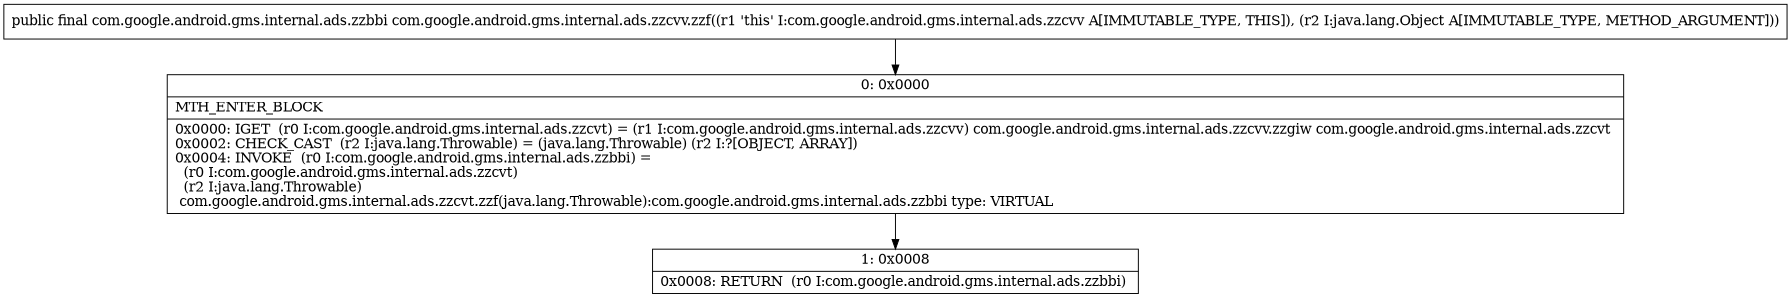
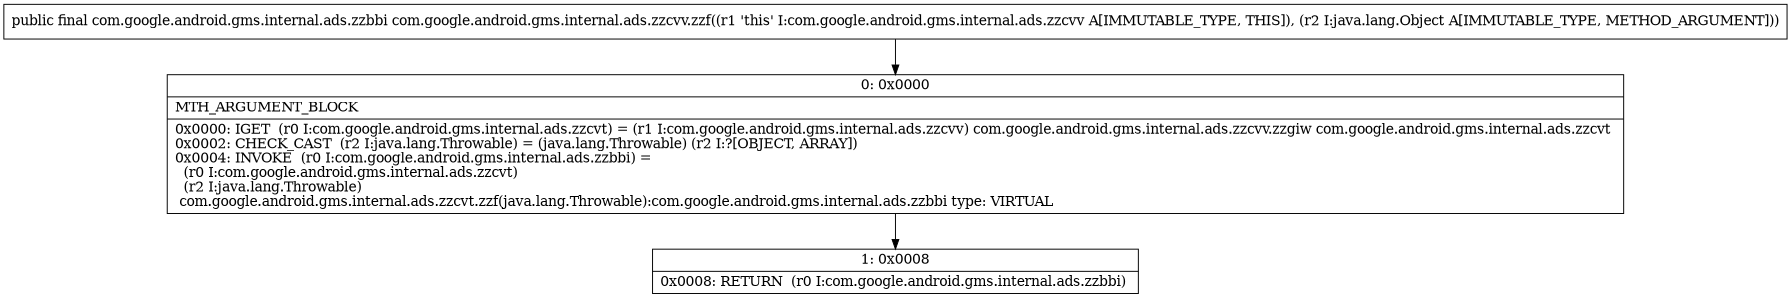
(249, 107) -> (267, 107)
